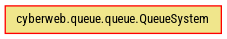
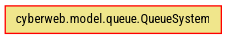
(113, 20) -> (113, 20)
